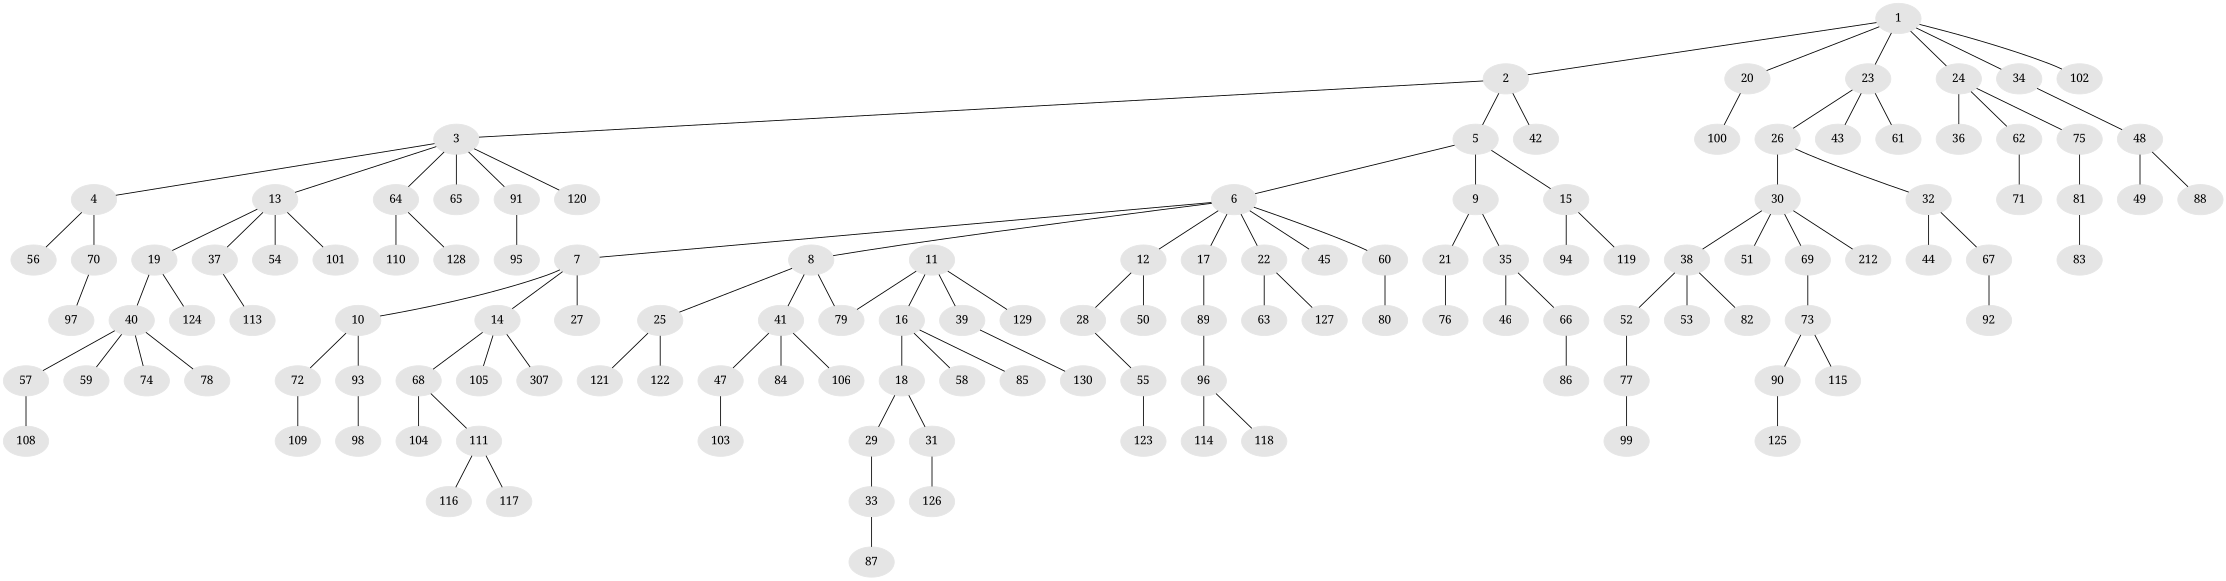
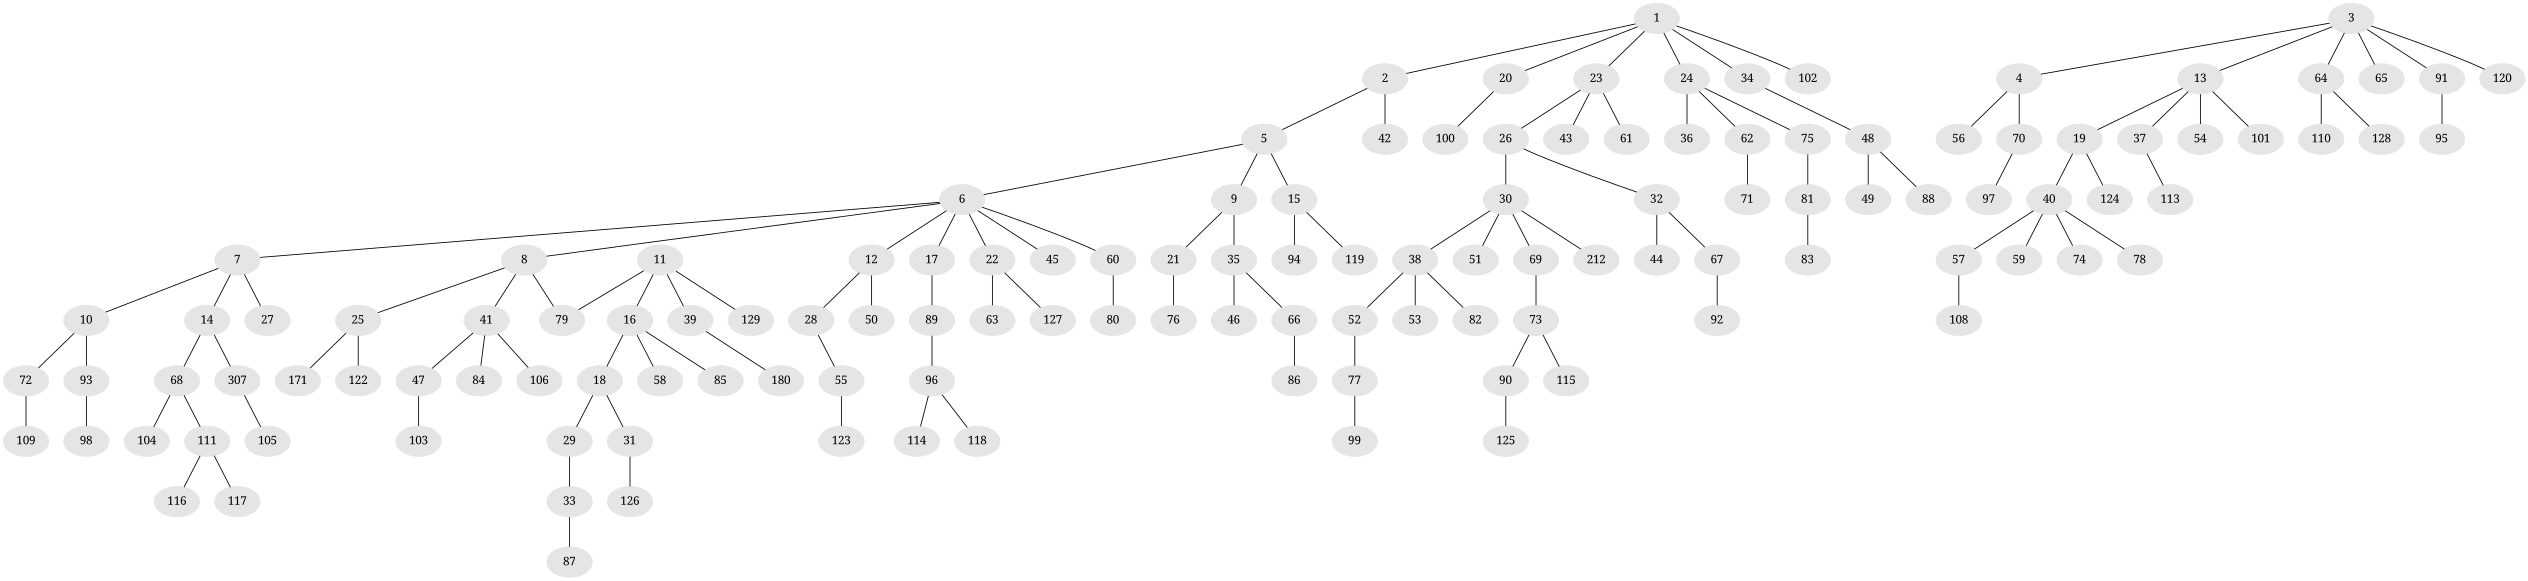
(981, 109) -> none
(488, 351) -> (253, 411)
(600, 381) -> (298, 381)
(1083, 381) -> (781, 381)
